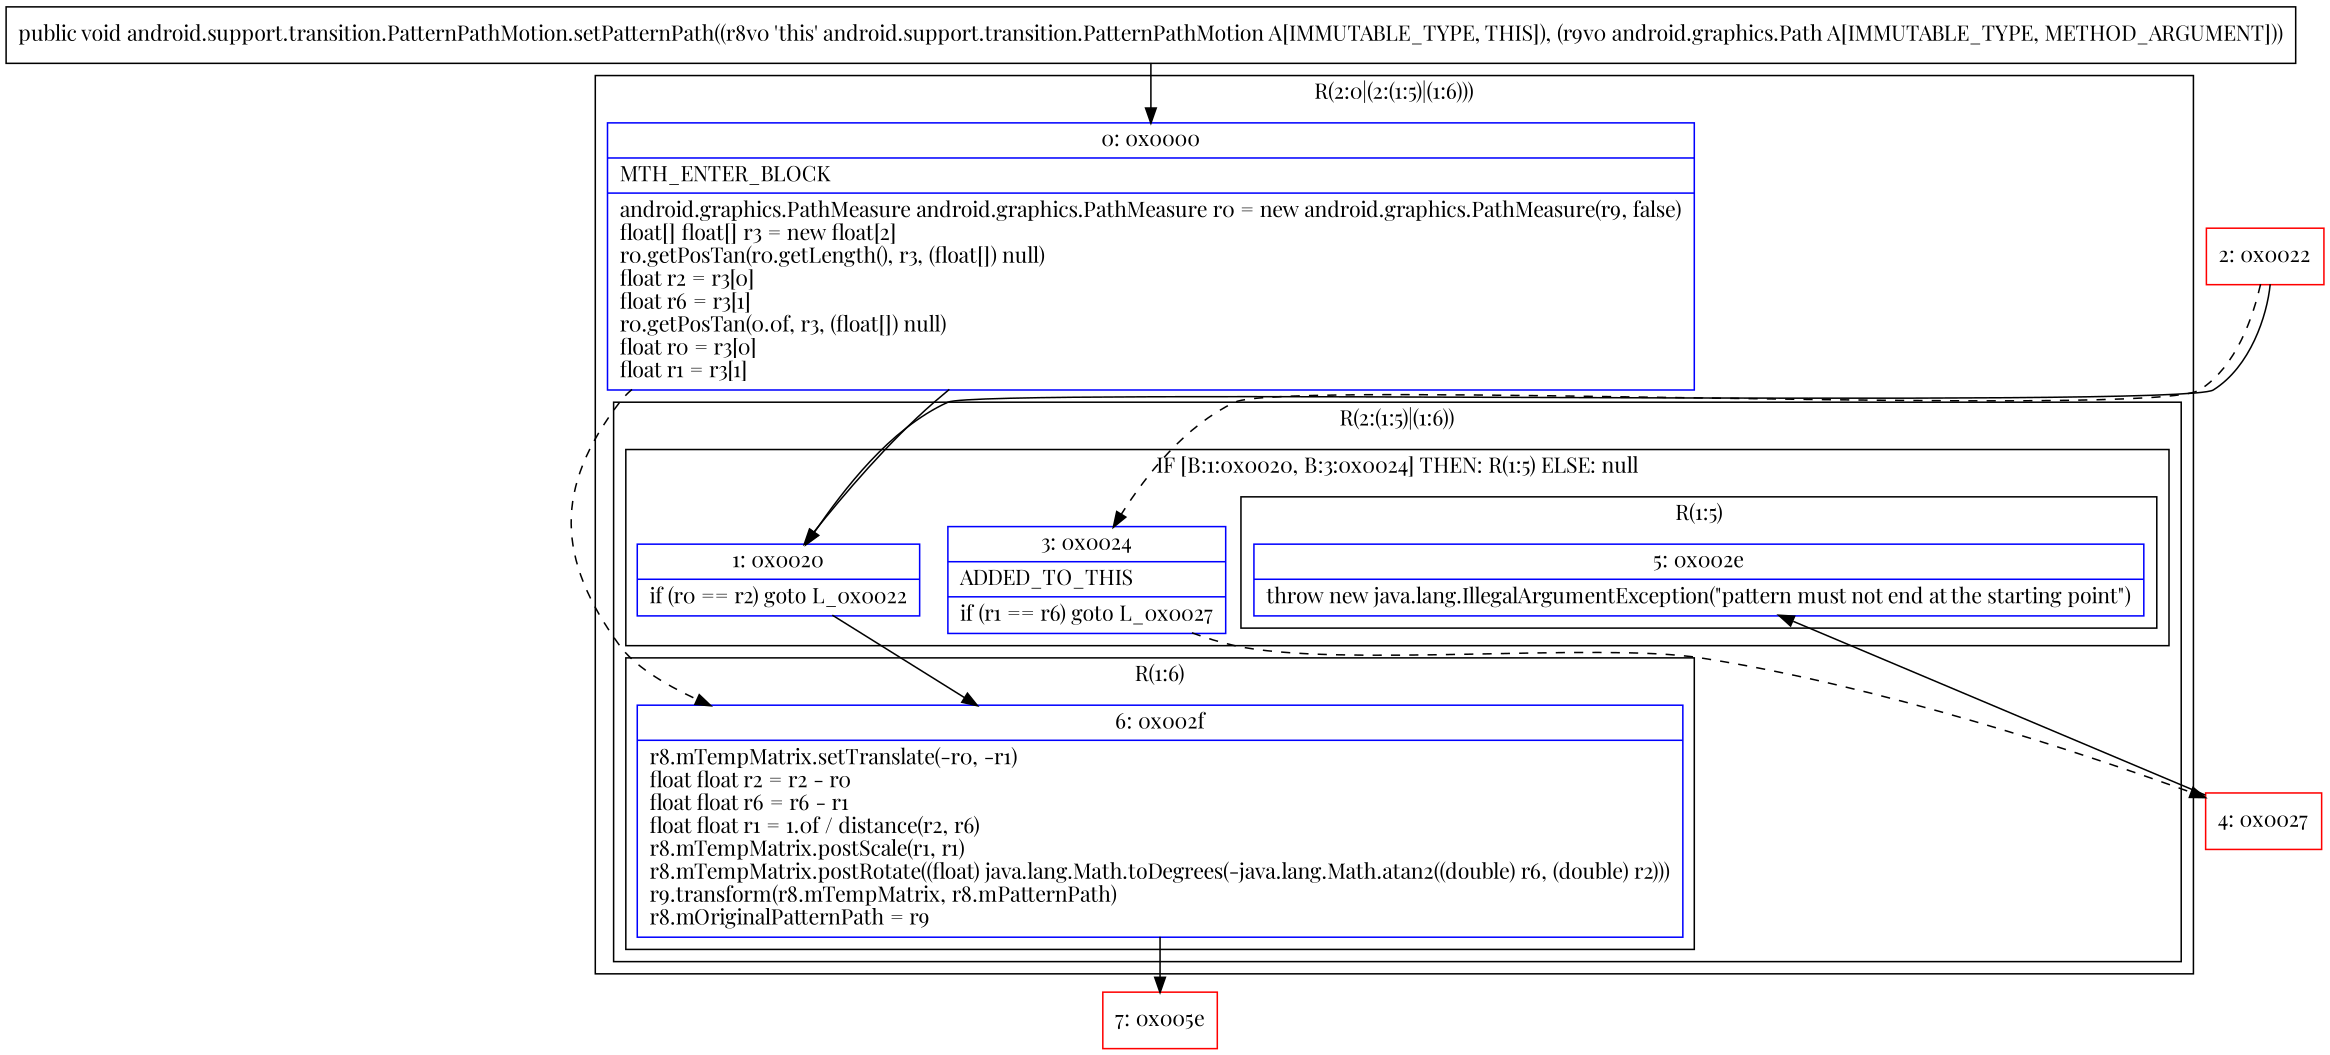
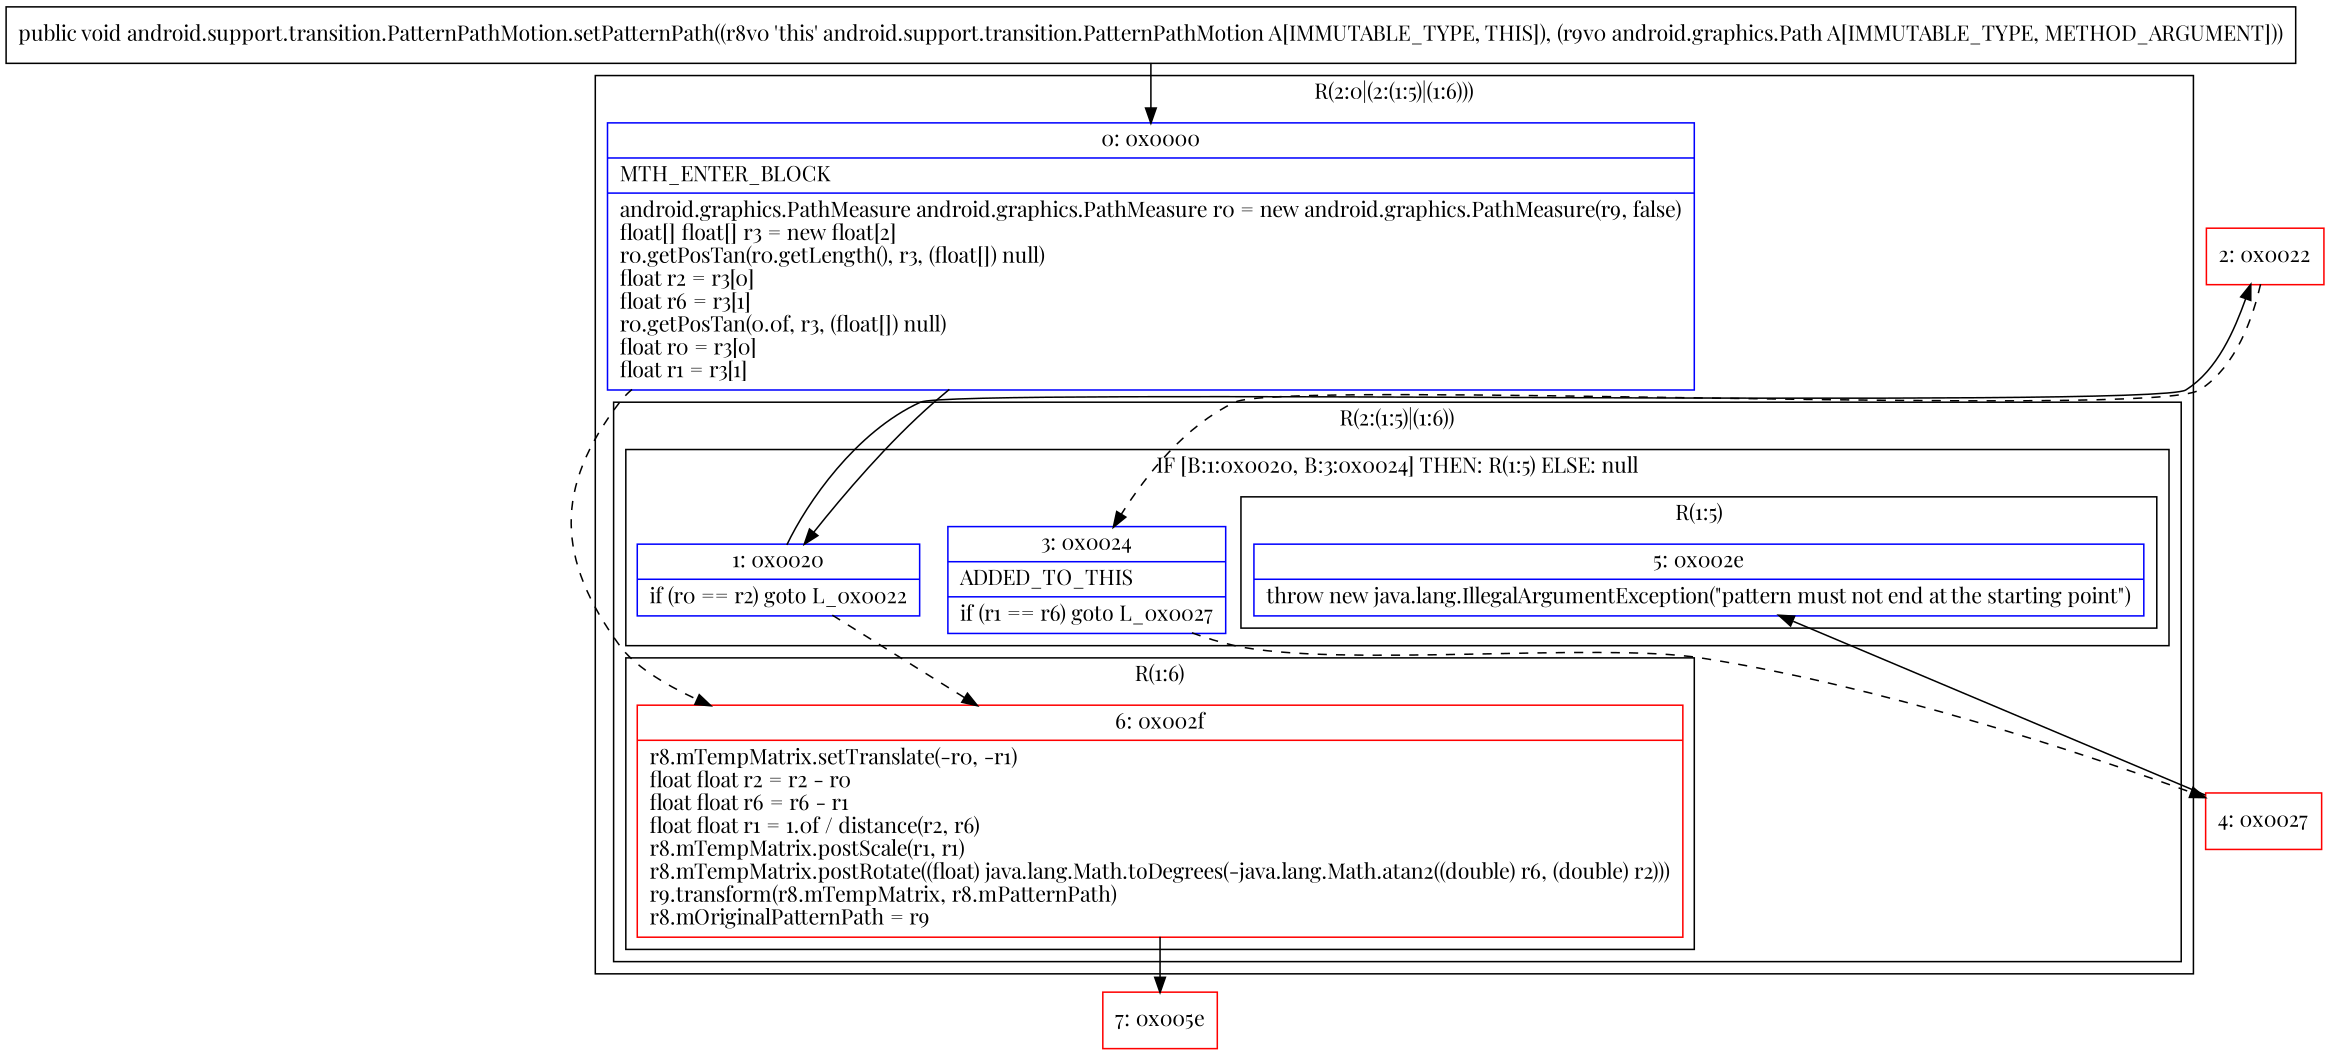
(1548, 398) -> (1509, 397)
(918, 669) -> (918, 669)
(1160, 821) -> (1160, 821)
